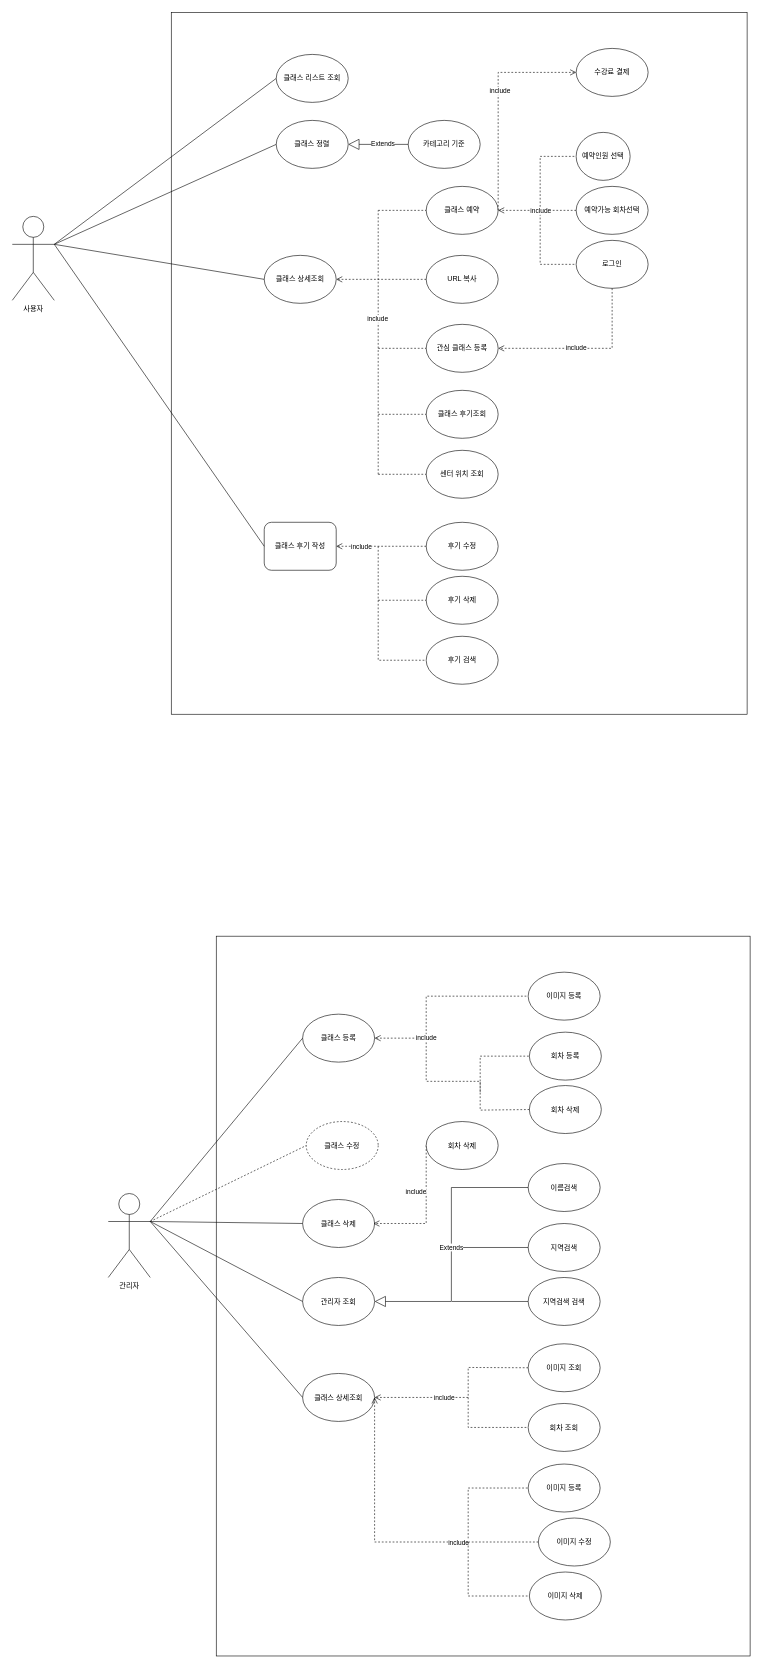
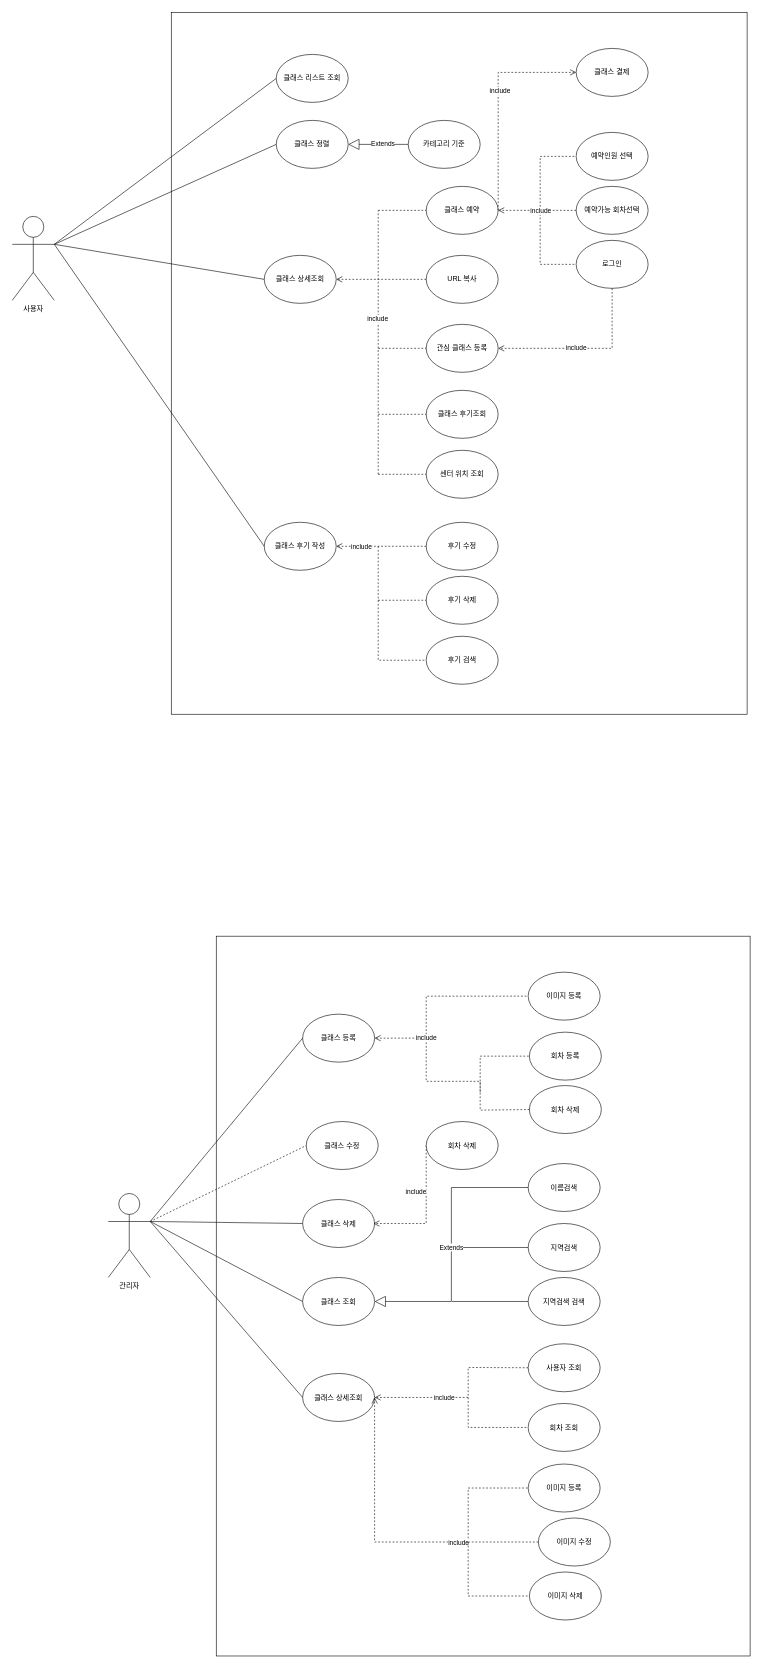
(612, 72) -> (612, 72)
(603, 156) -> (612, 156)
(300, 546) -> (300, 546)
(342, 1146) -> (342, 1146)
(339, 1302) -> (339, 1302)
(564, 1368) -> (564, 1368)
